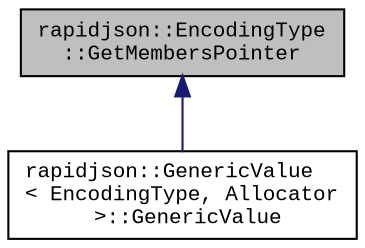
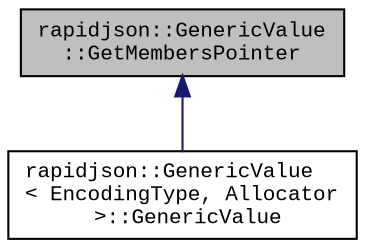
(183, 43) -> (183, 43)
